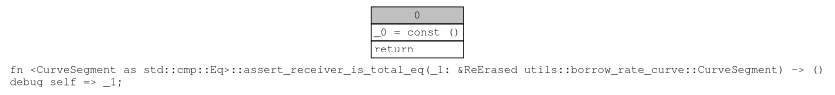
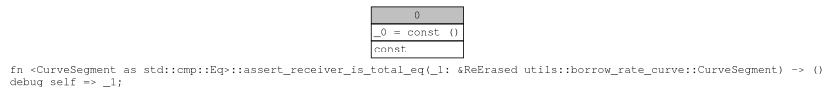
(394, 49) -> (391, 49)
